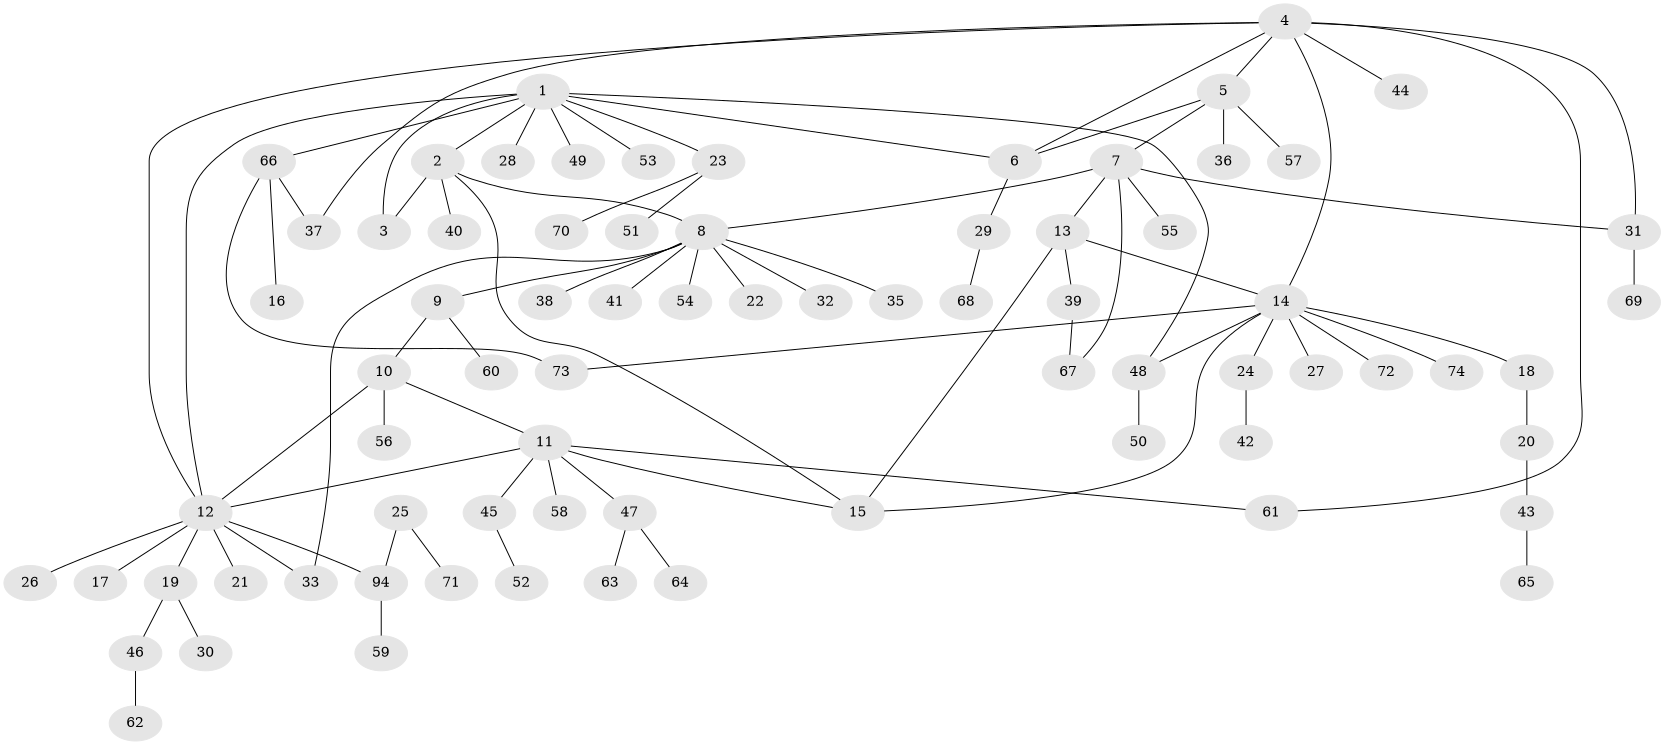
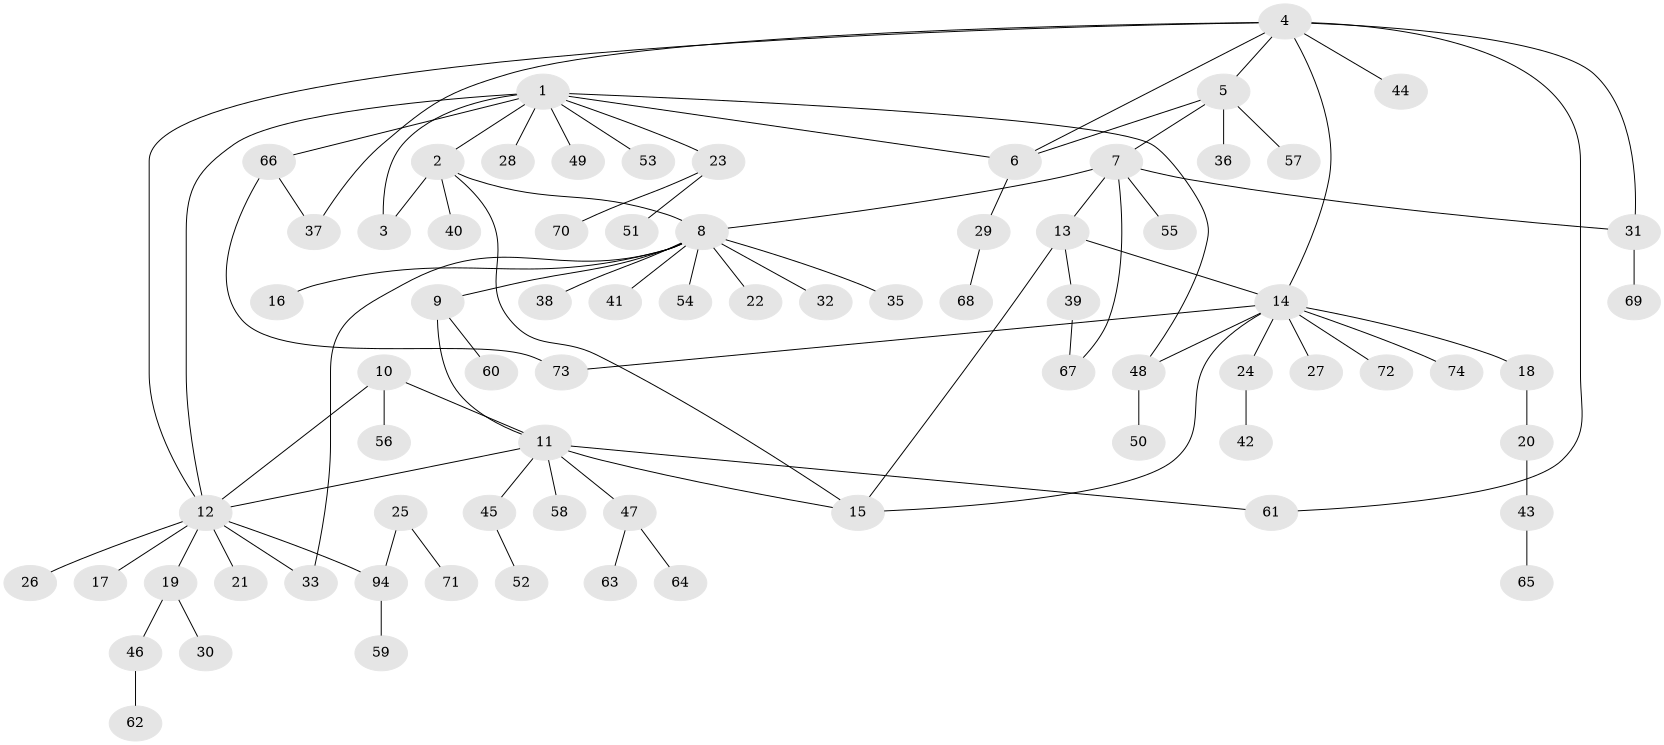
(273, 232) -> (490, 268)
(411, 337) -> (458, 392)
